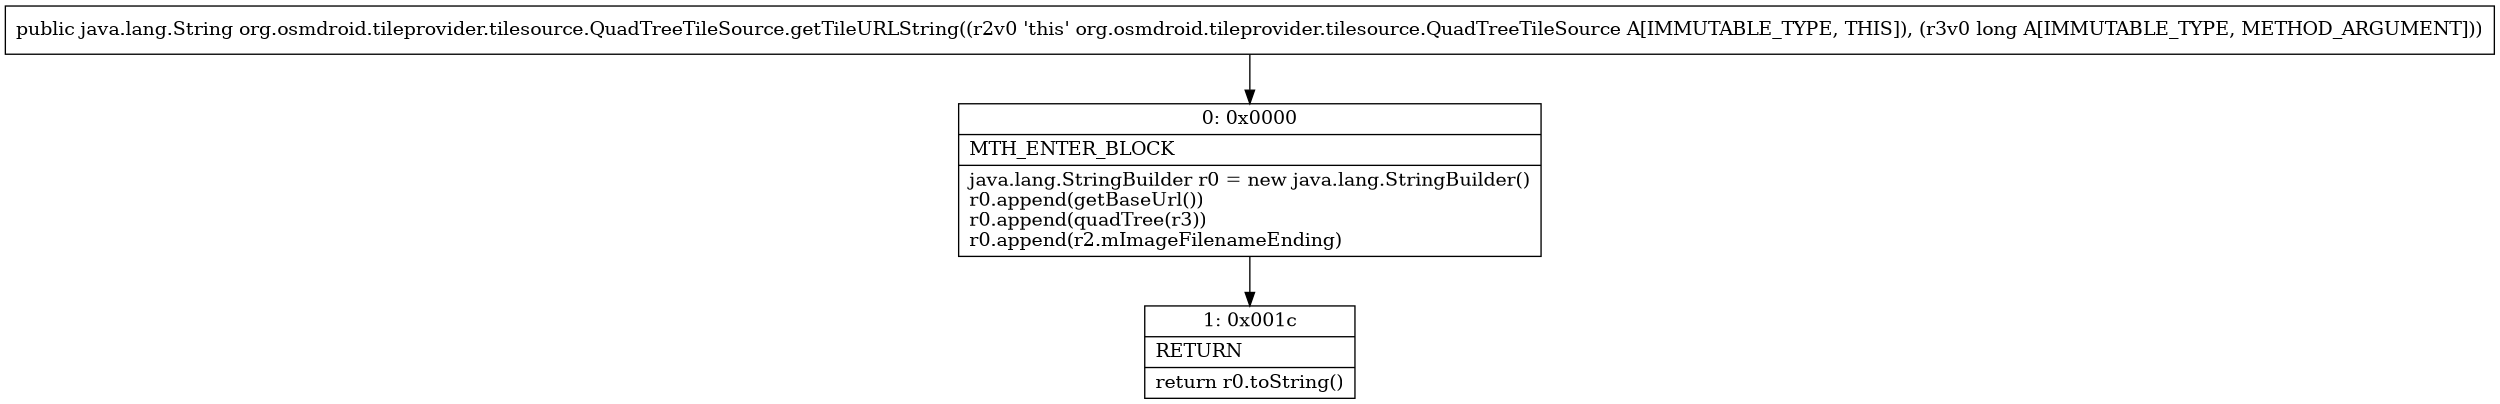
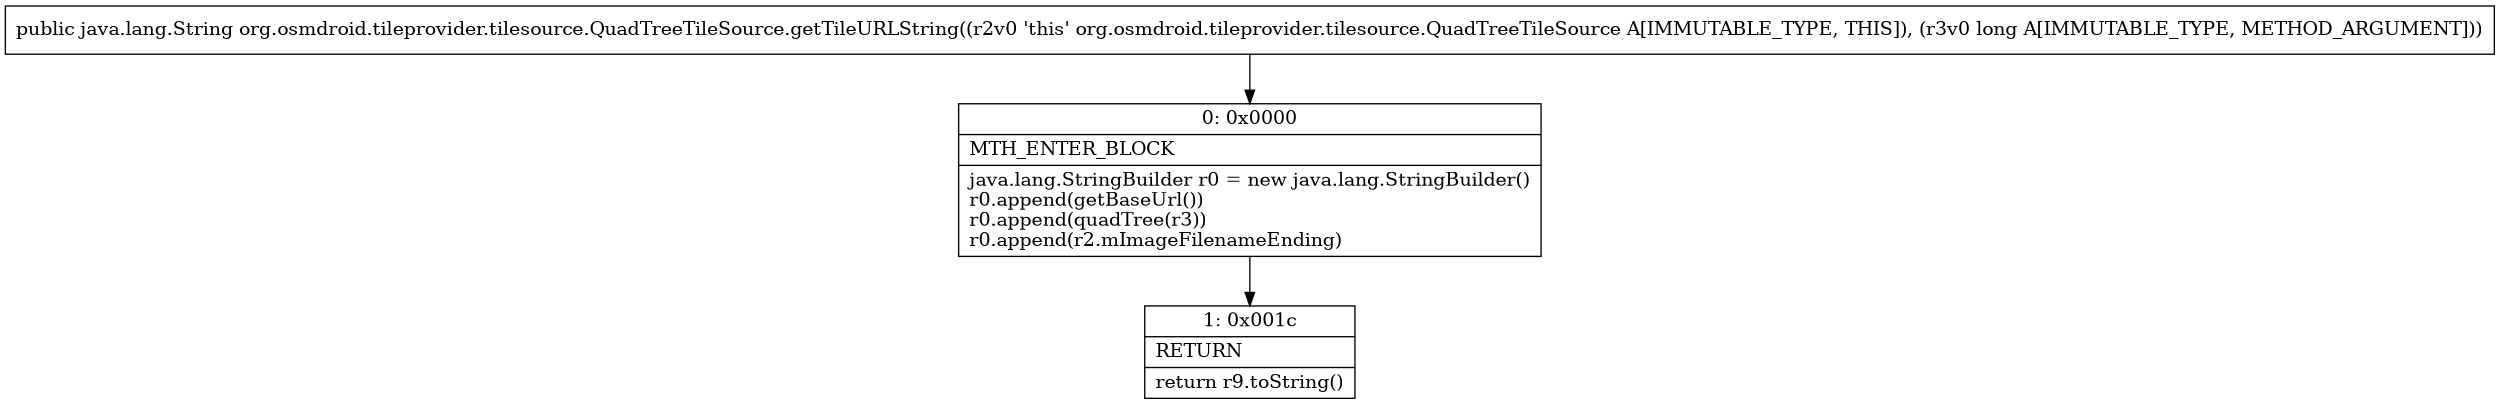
(1250, 382) -> (1250, 382)
